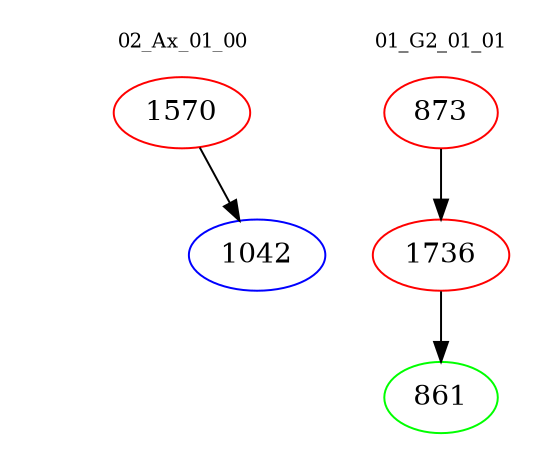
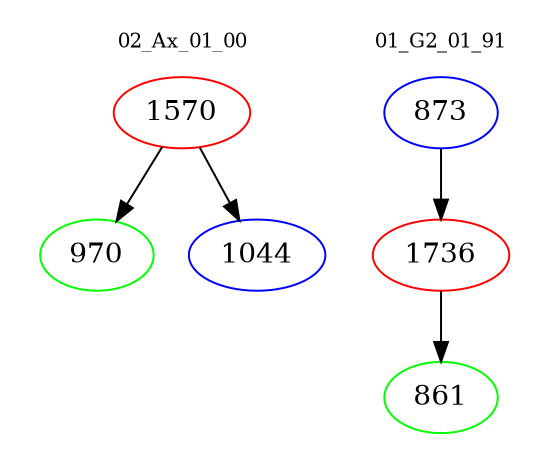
(441, 43) -> (441, 43)
(441, 113) -> (441, 113)
none -> (97, 255)
(257, 255) -> (257, 255)
